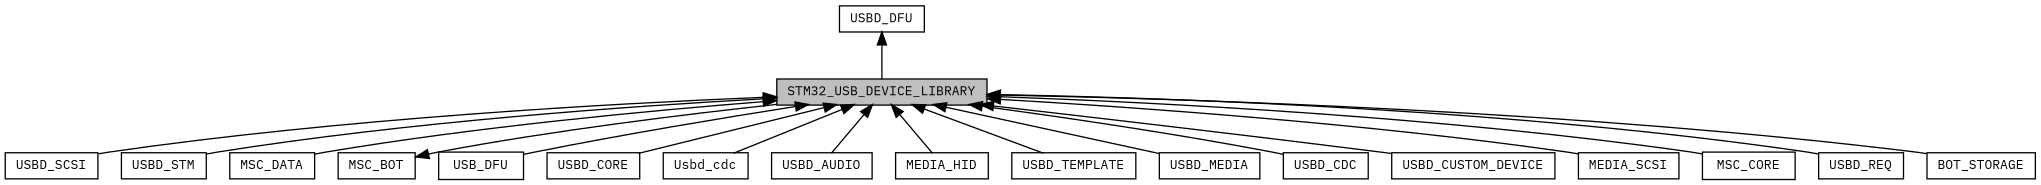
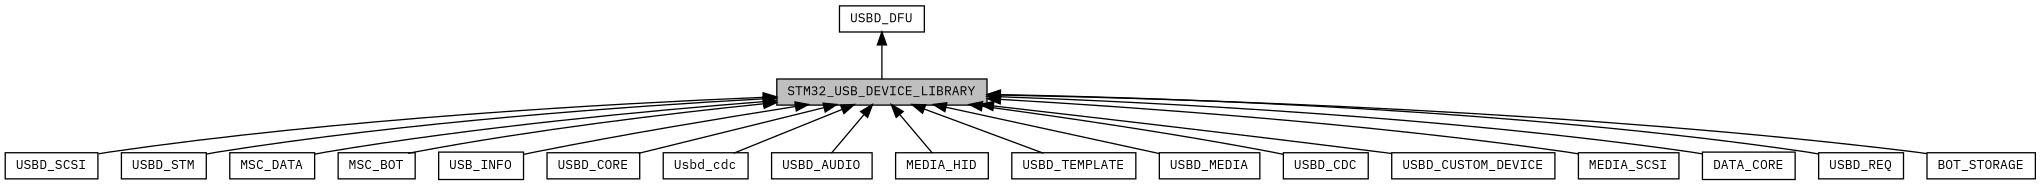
(602, 126) -> (559, 129)
(481, 166) -> (481, 166)
(1749, 166) -> (1749, 166)
